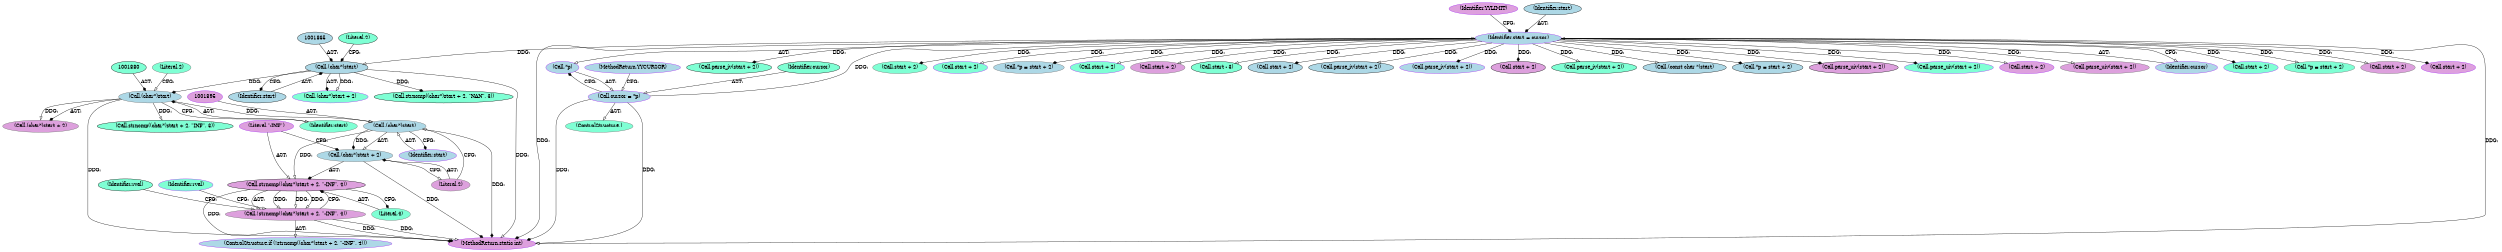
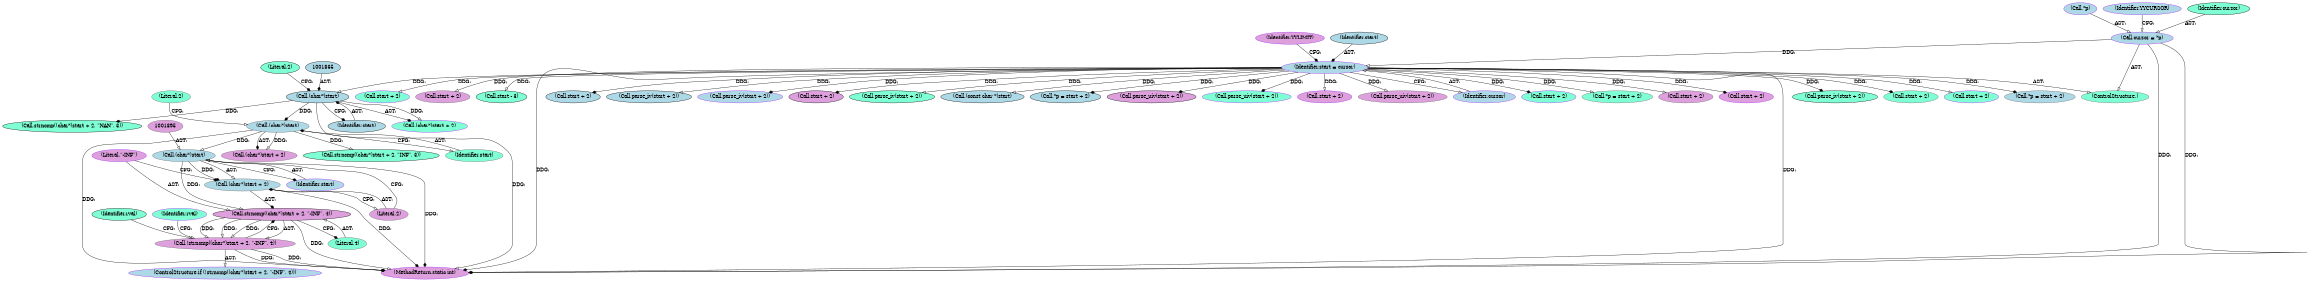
(824, 49) -> (1908, 76)
(129, 68) -> none
(633, 68) -> (2142, 9)
(586, 85) -> none
(205, 97) -> (165, 126)
